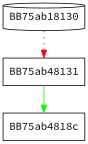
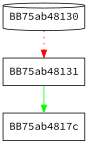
(44, 17) -> (44, 17)
(44, 127) -> (44, 127)
